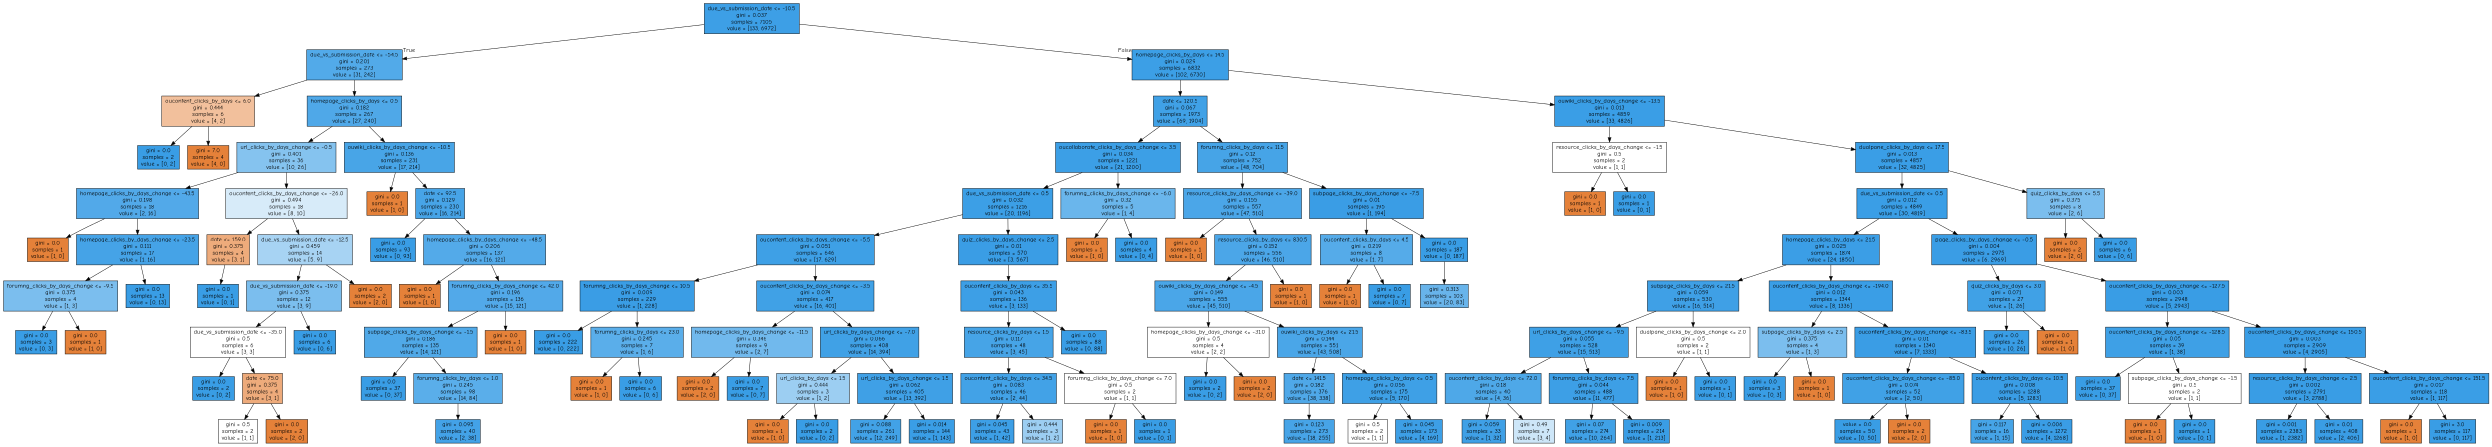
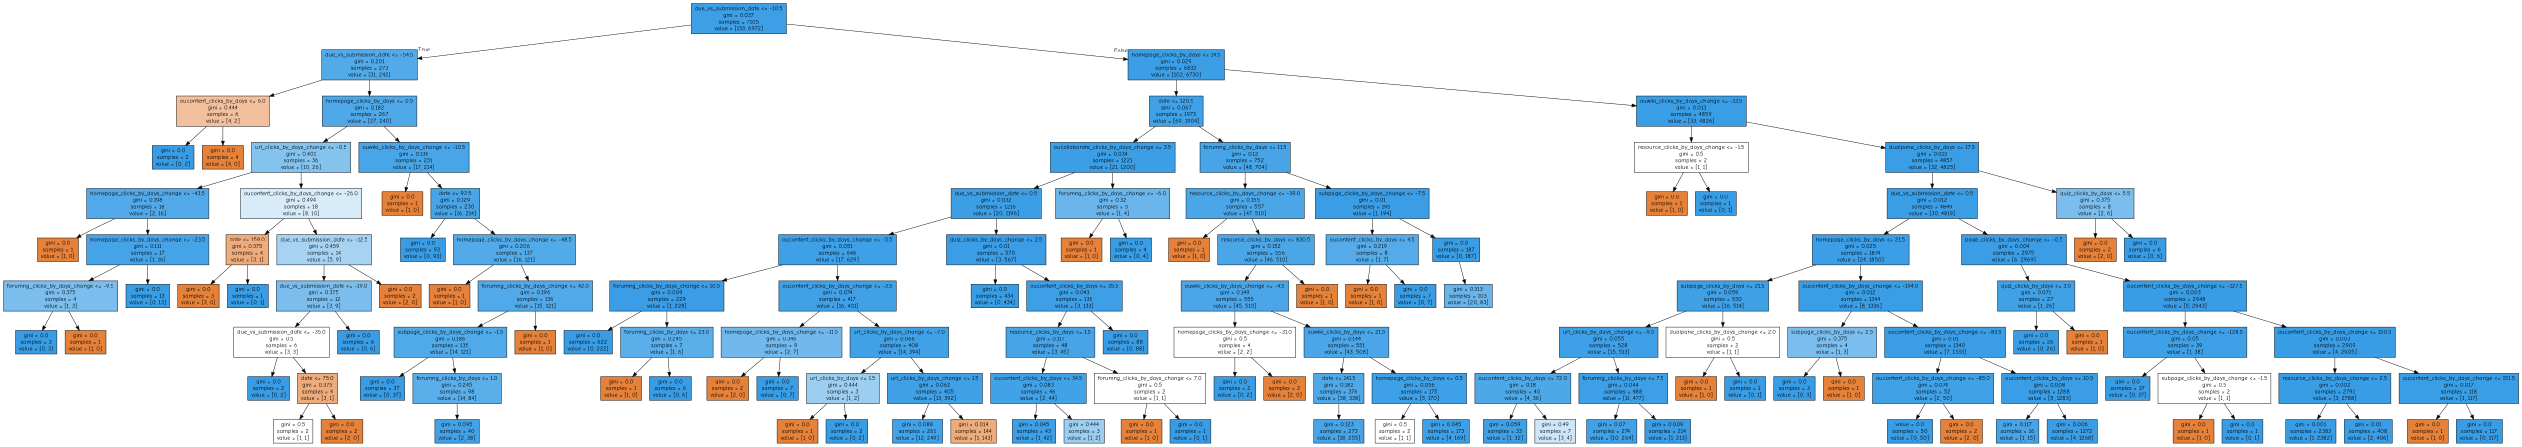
(208, 157) -> (223, 157)
none -> (198, 296)
none -> (995, 296)
(558, 342) -> (588, 342)
(932, 431) -> (974, 431)
(2453, 431) -> (2479, 431)
